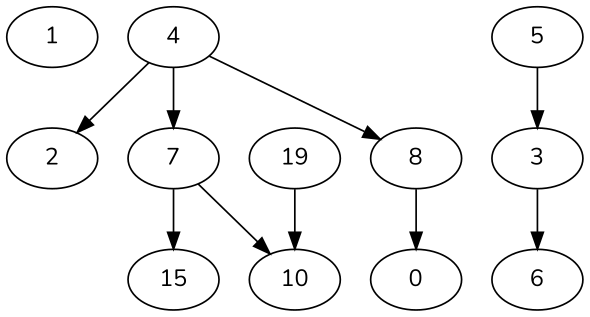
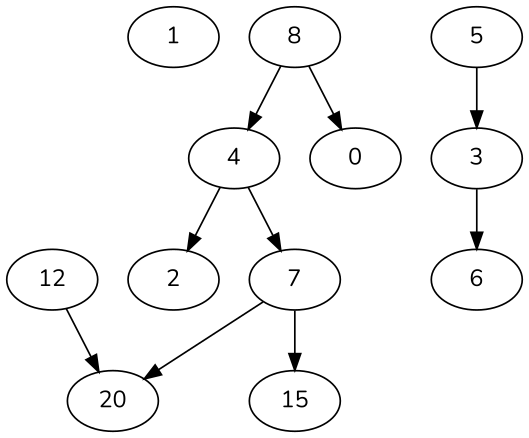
(287, 94) -> (268, 90)
(295, 158) -> (52, 280)
(295, 280) -> (113, 401)
